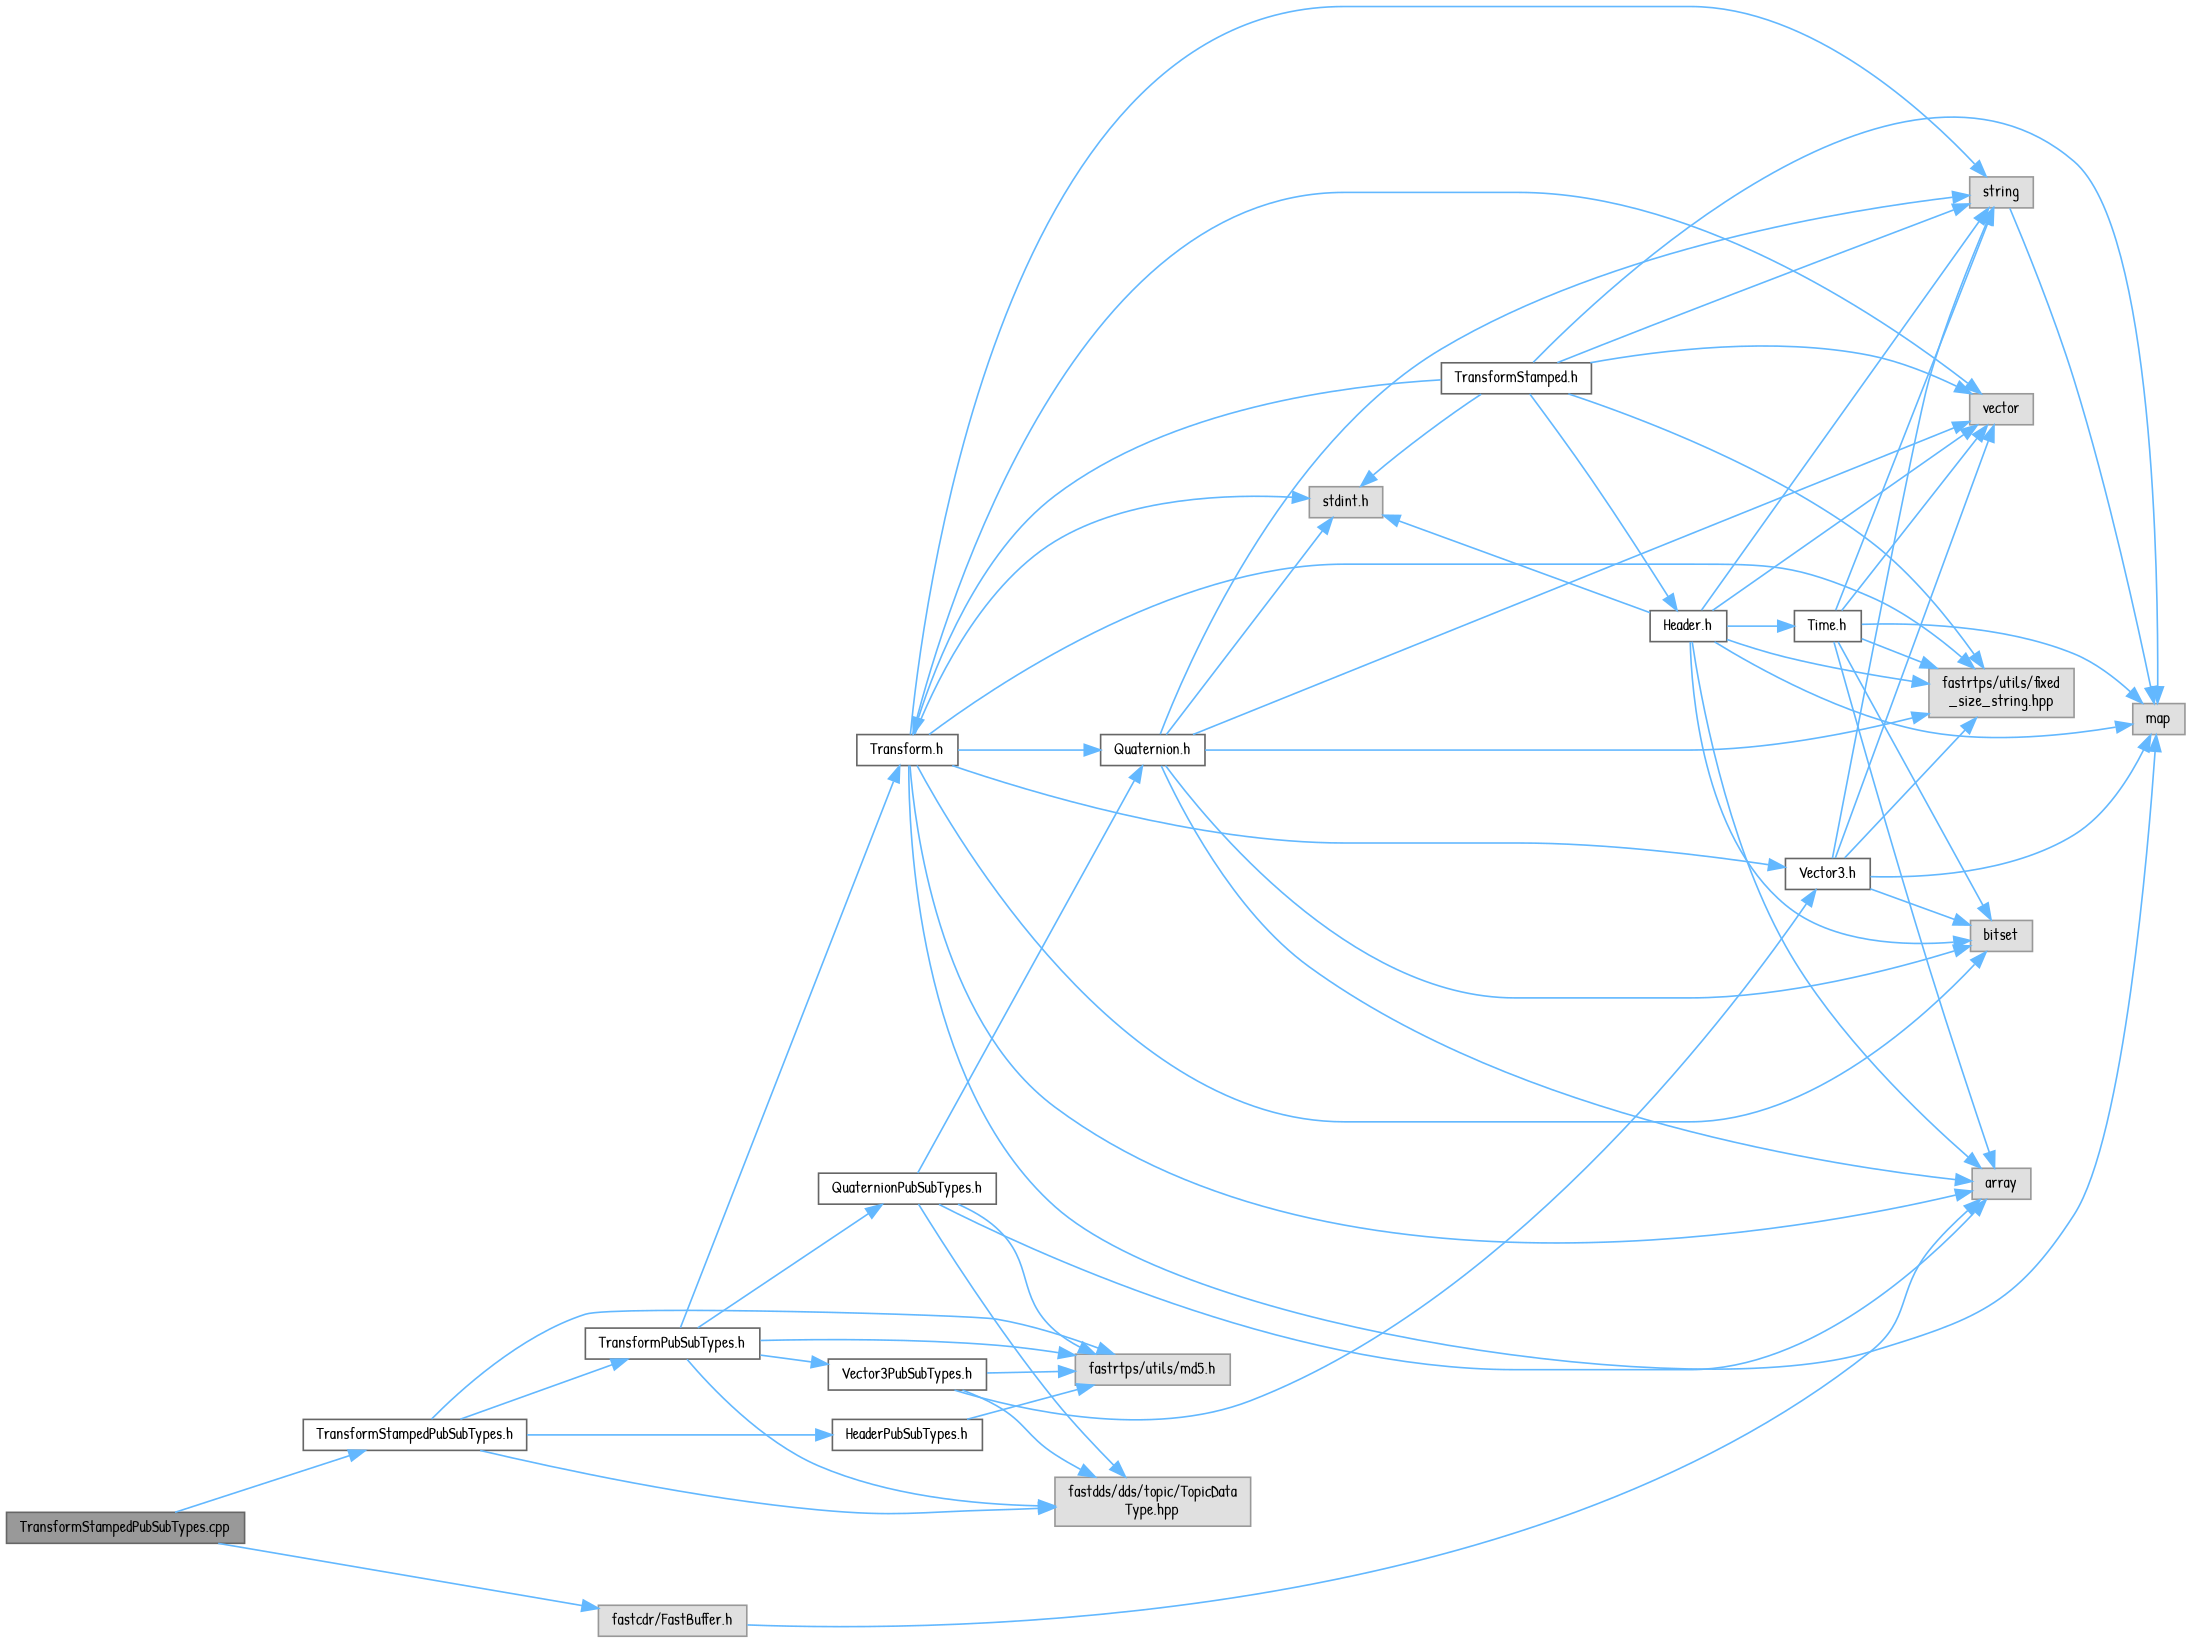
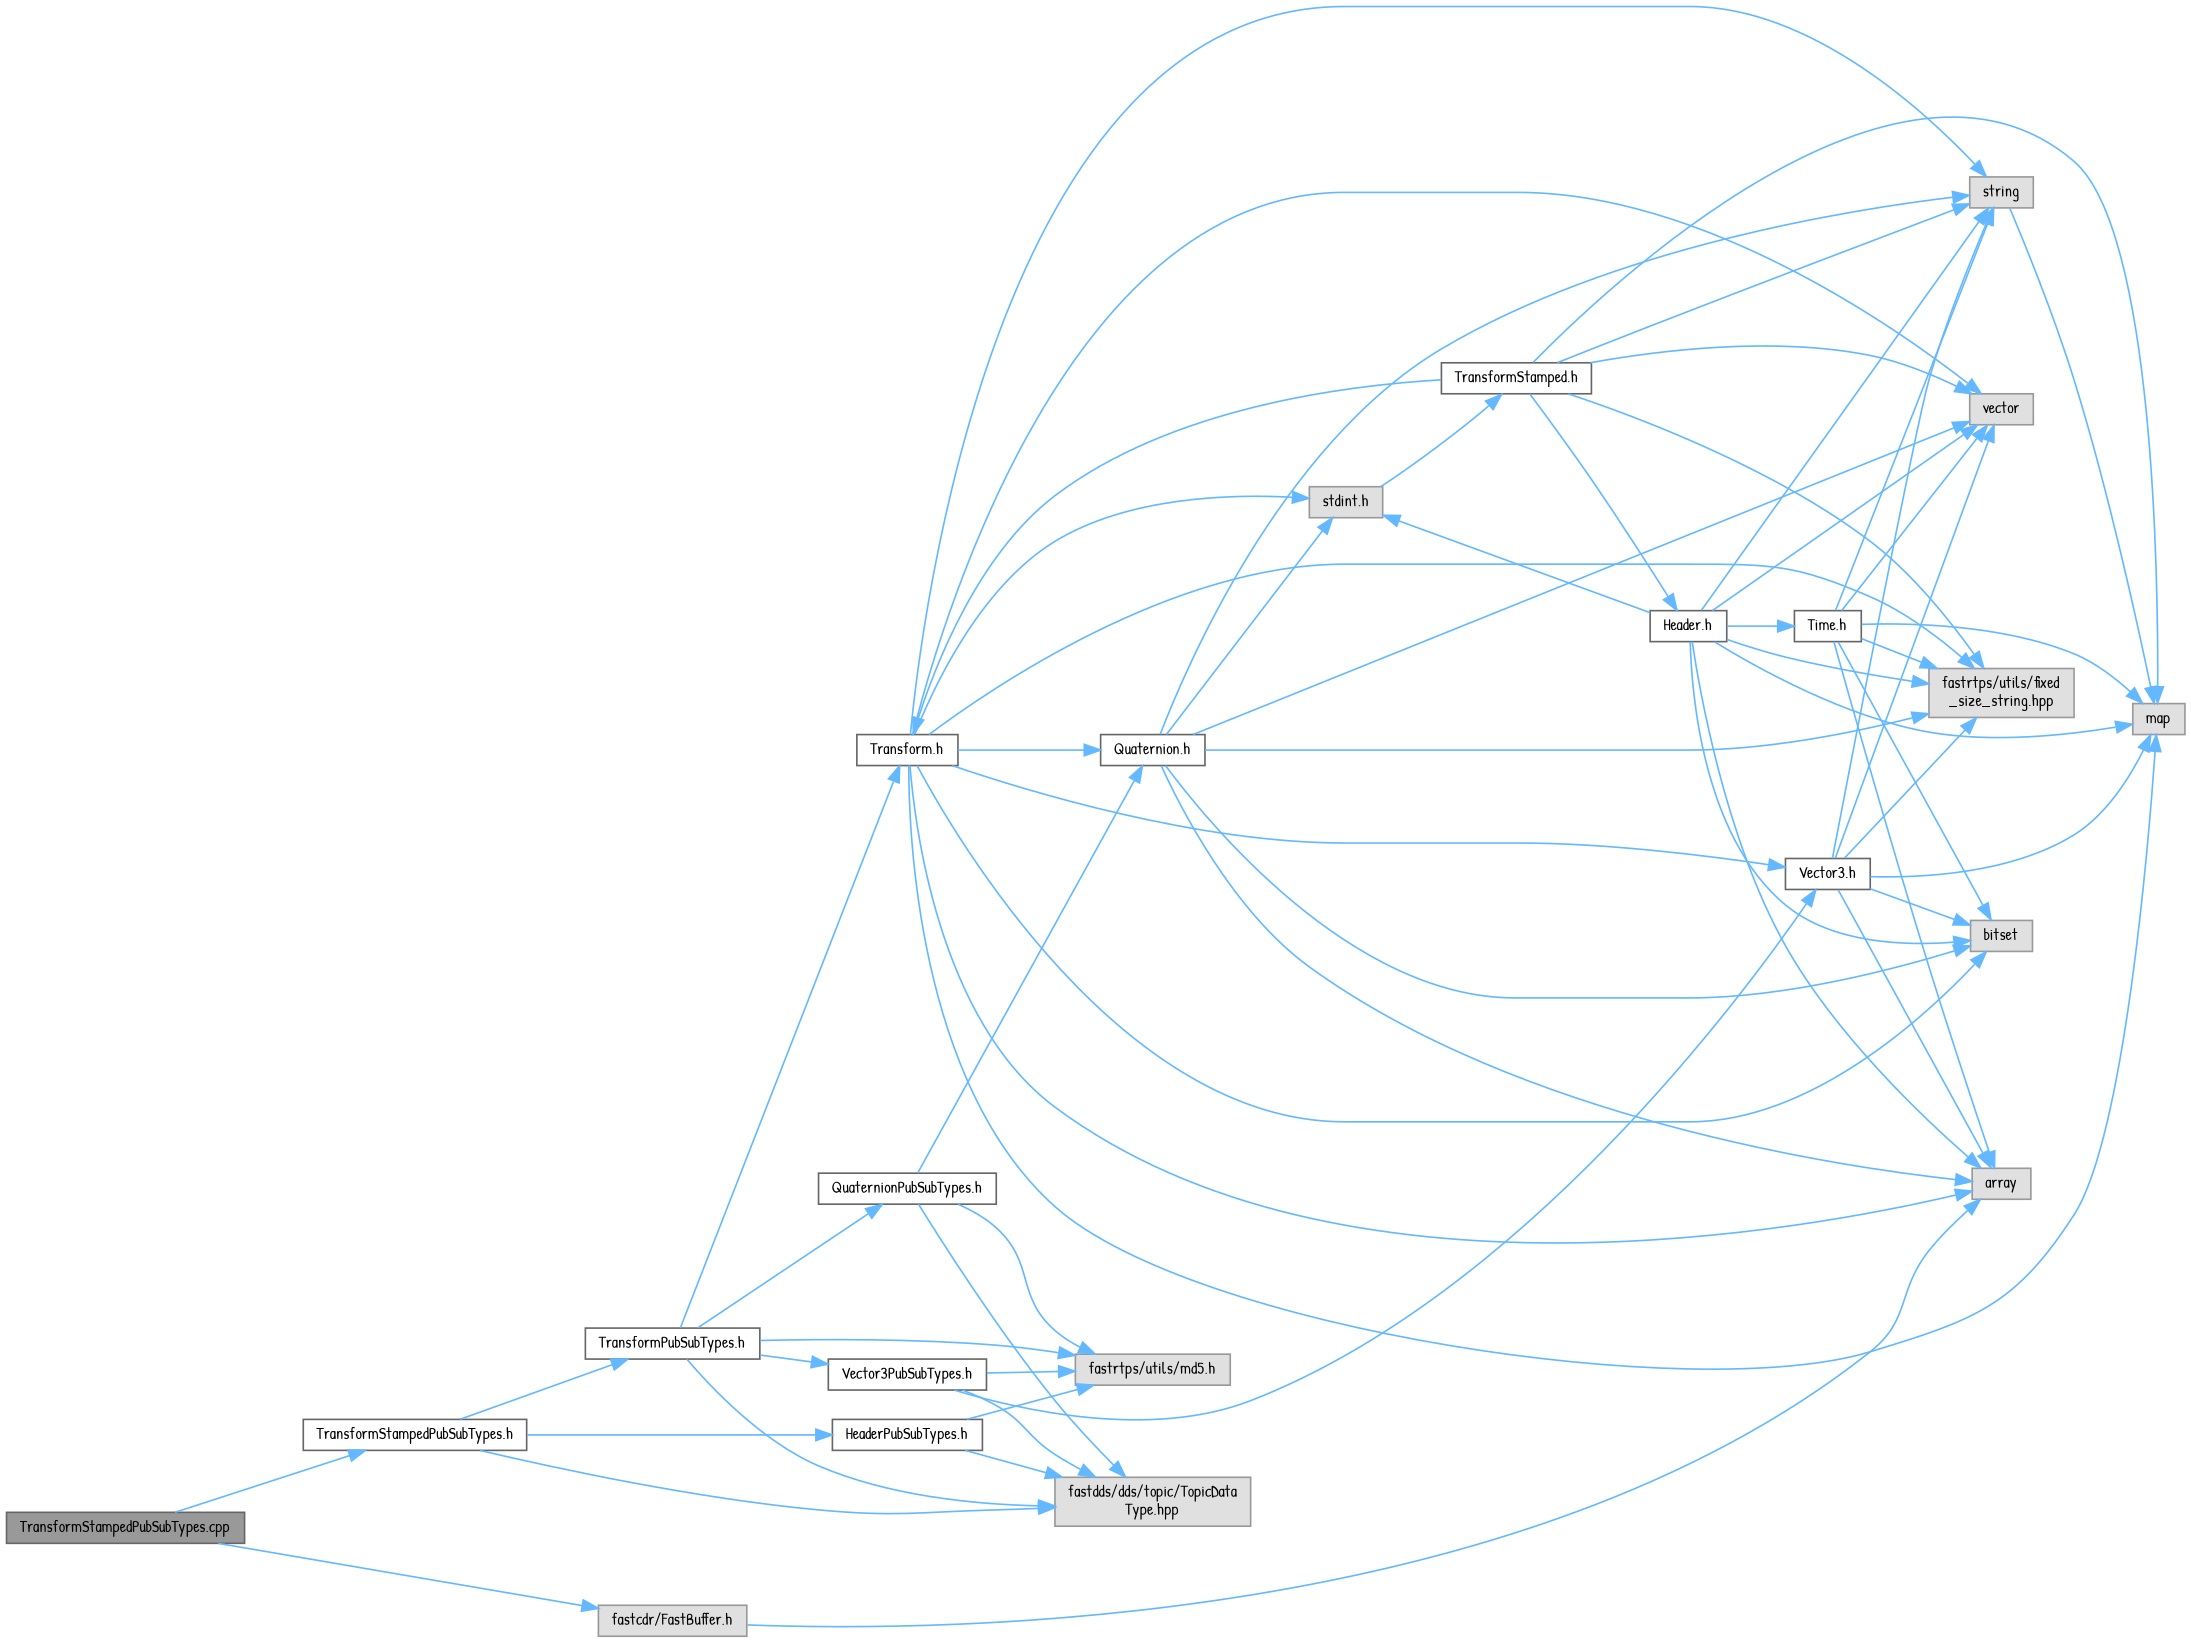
(1426, 433) -> (1436, 448)
(750, 1311) -> none
(1467, 1367) -> (1903, 1008)
none -> (1006, 1462)
